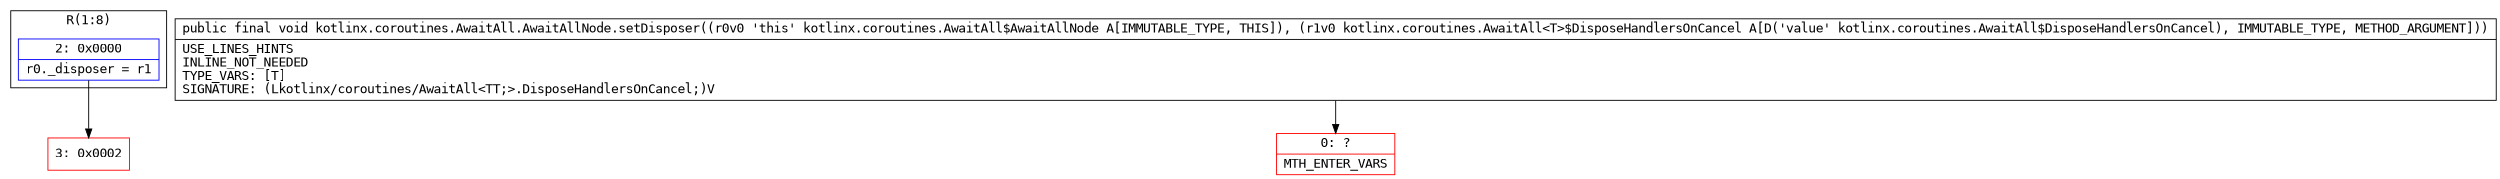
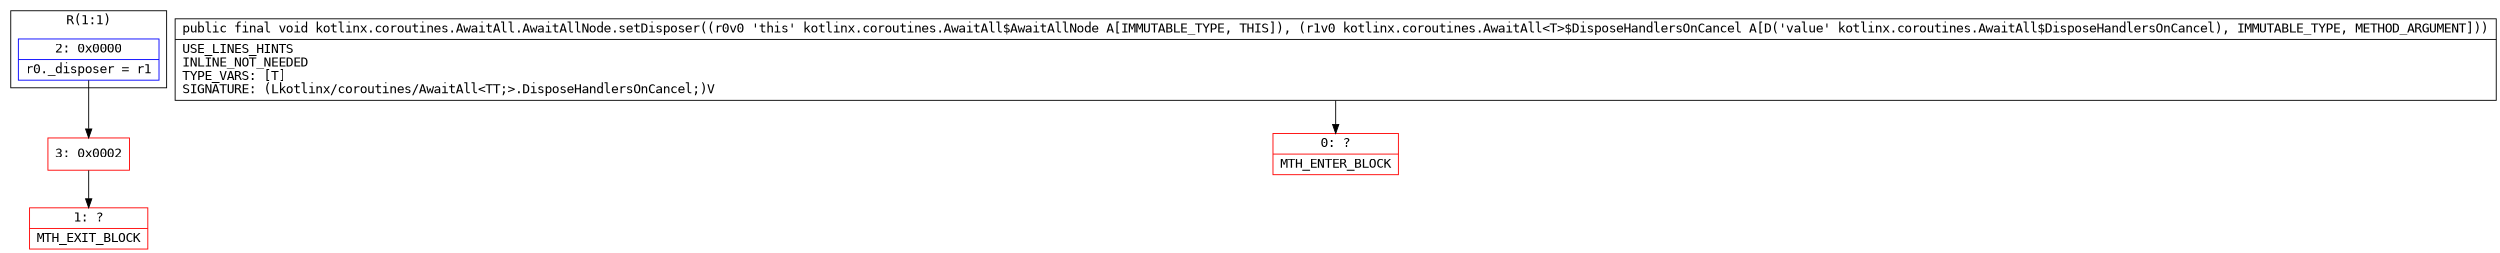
(89, 21) -> (89, 21)
(1336, 164) -> (1336, 164)
none -> (89, 228)
